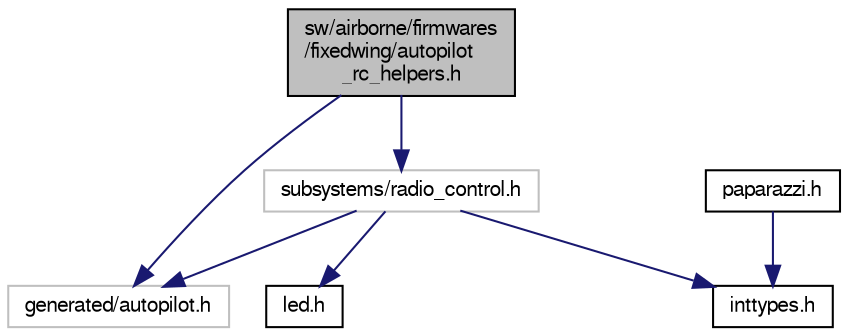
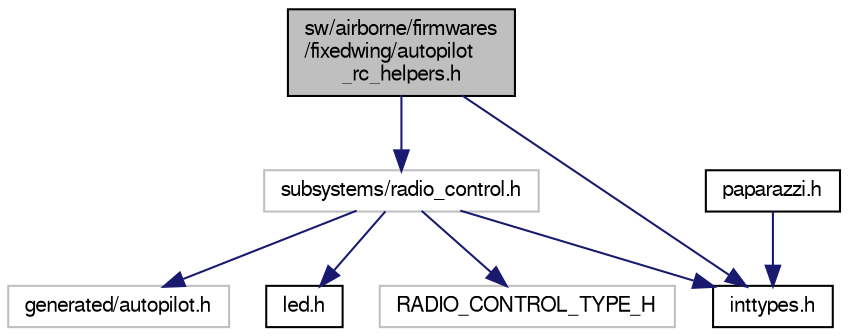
(238, 176) -> (595, 185)
none -> (527, 306)
